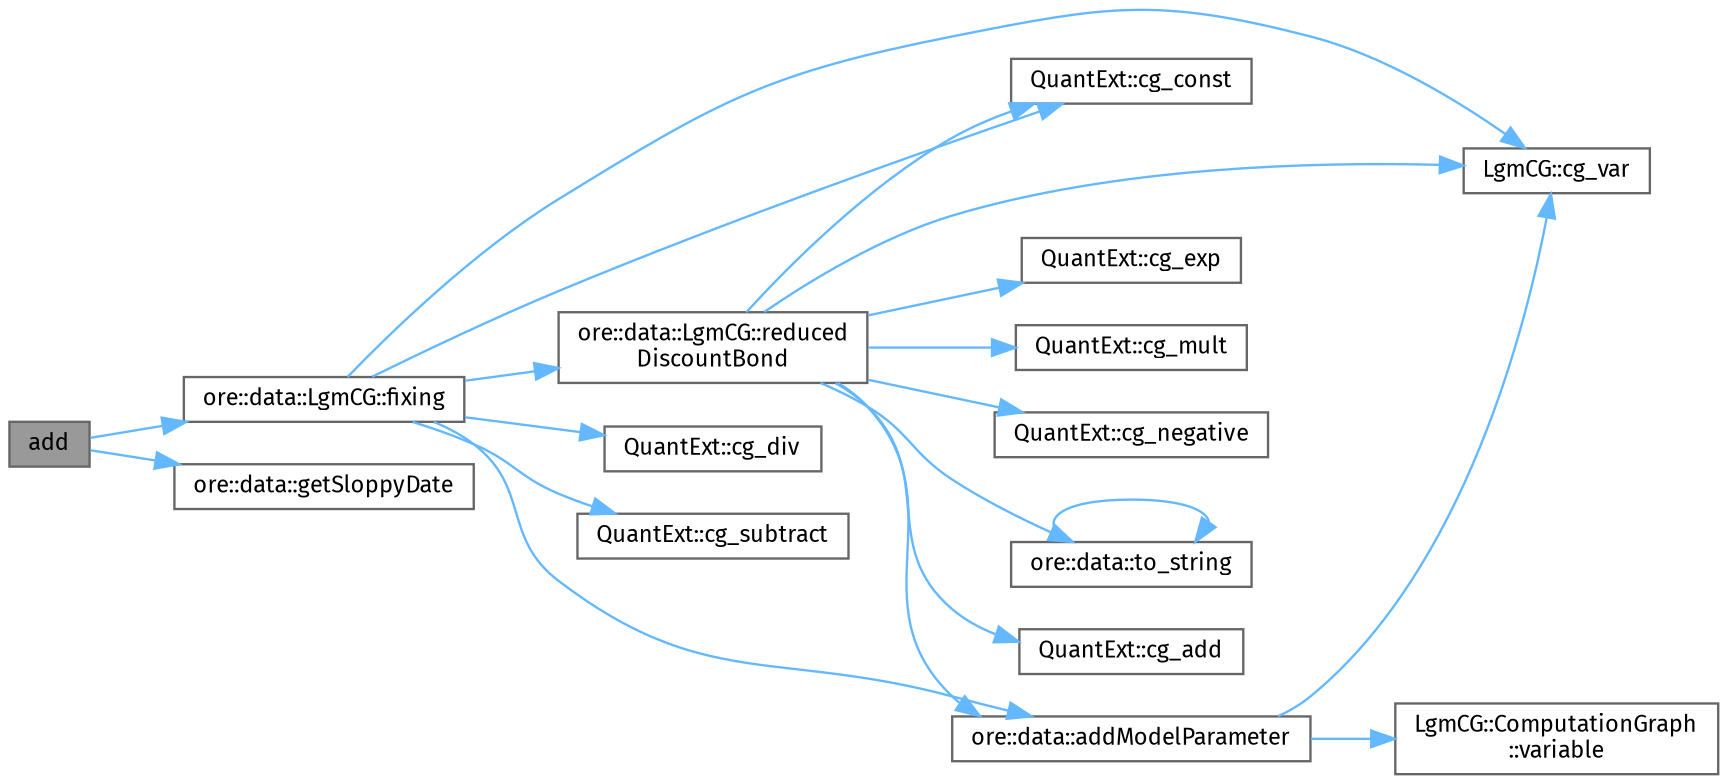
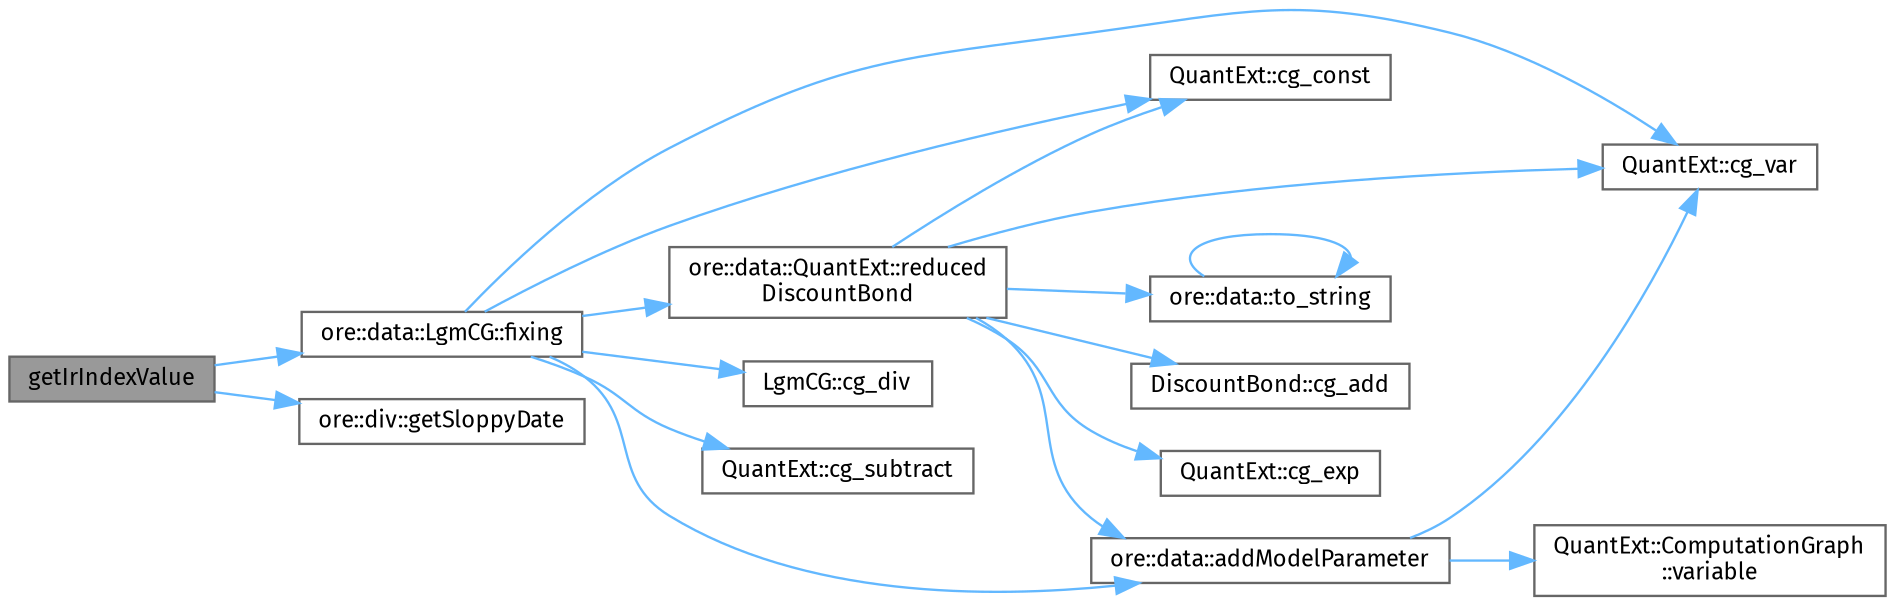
(1557, 171) -> (1710, 167)
(713, 348) -> (838, 282)
(1131, 348) -> none
(1131, 435) -> none
(49, 444) -> (112, 379)
(713, 449) -> (838, 384)
(324, 487) -> (442, 422)
(1131, 652) -> (1270, 386)
(1557, 739) -> (1710, 561)
